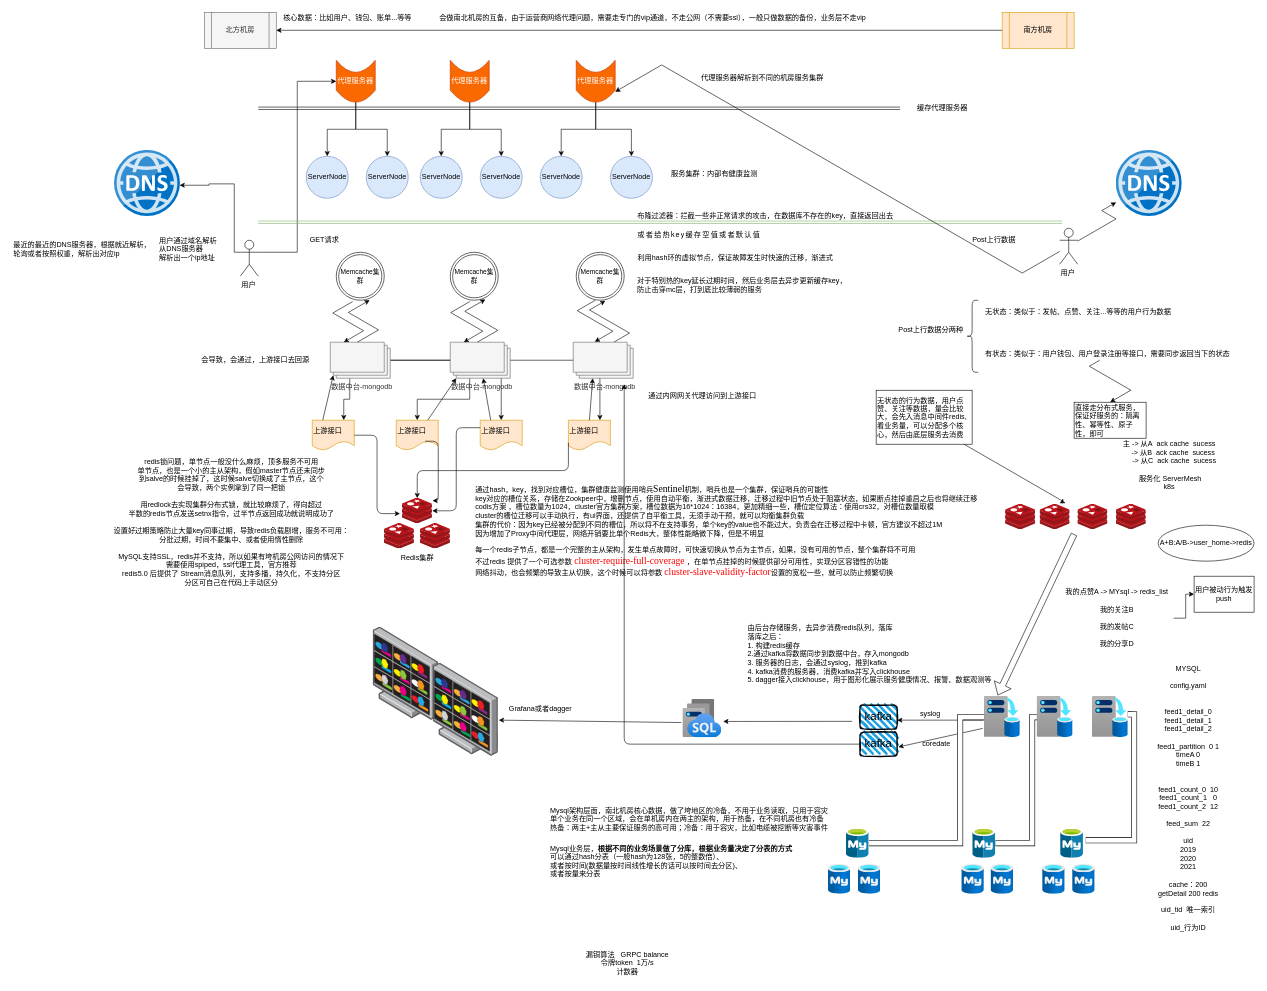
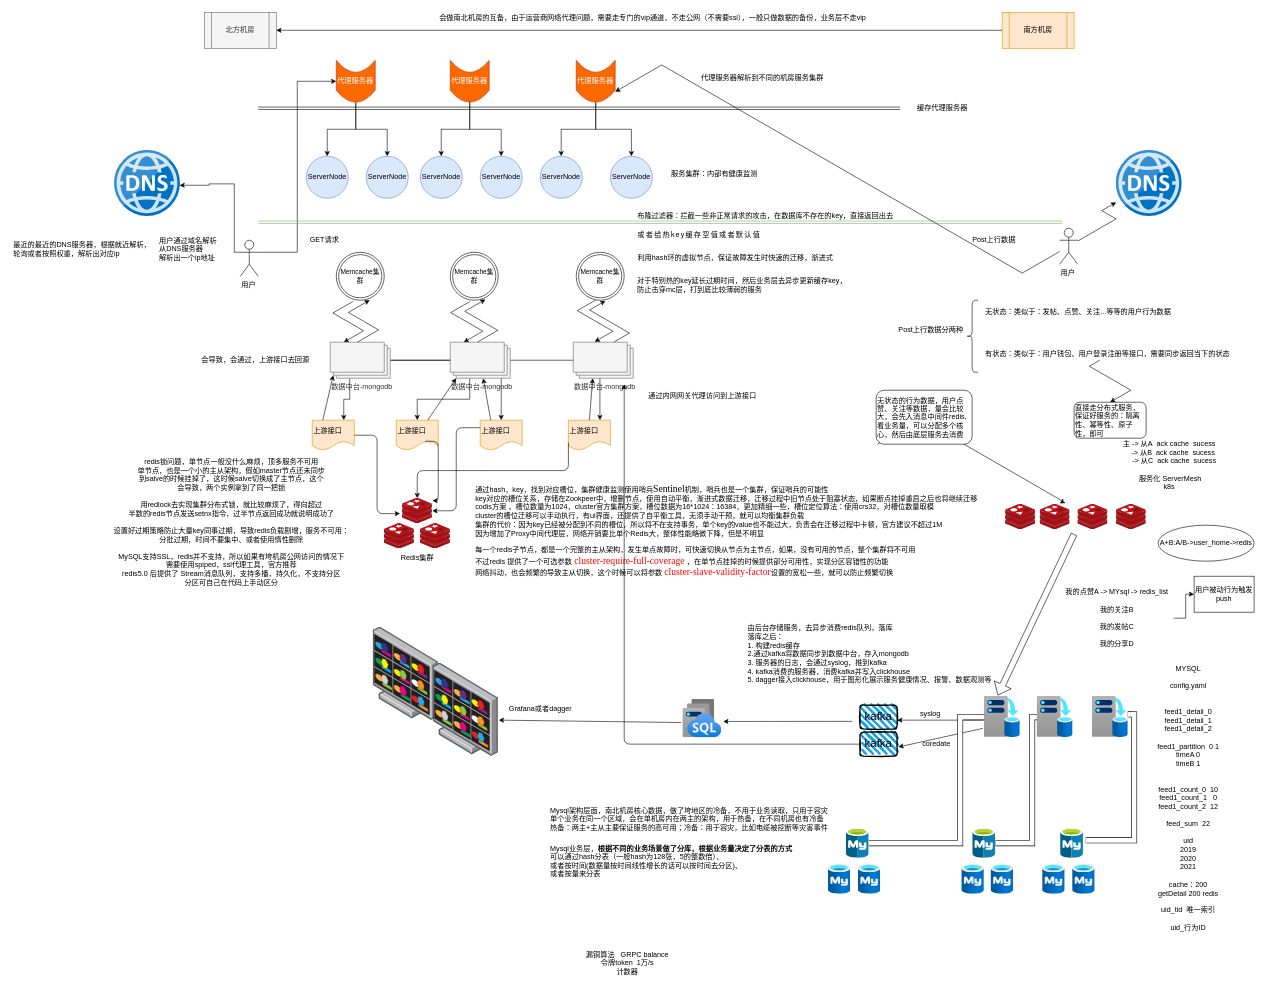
(351, 18) -> none
(924, 417) -> (924, 417)
(1110, 420) -> (1110, 420)
